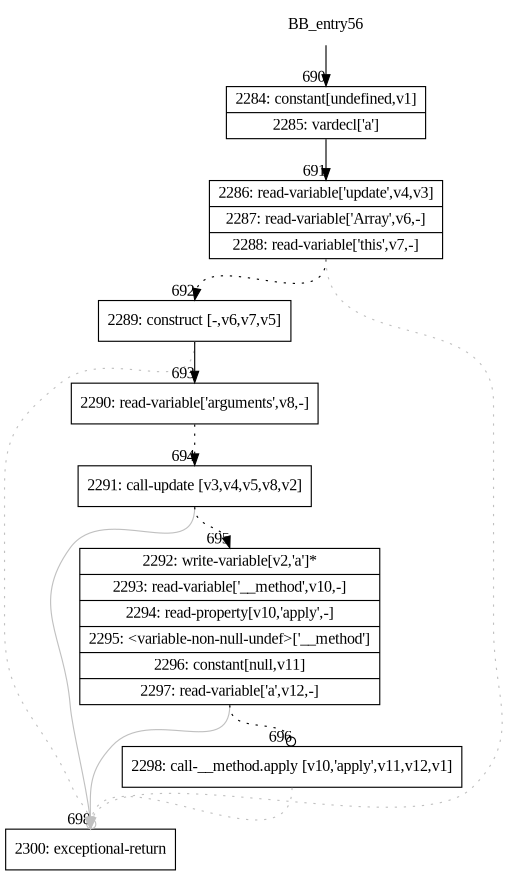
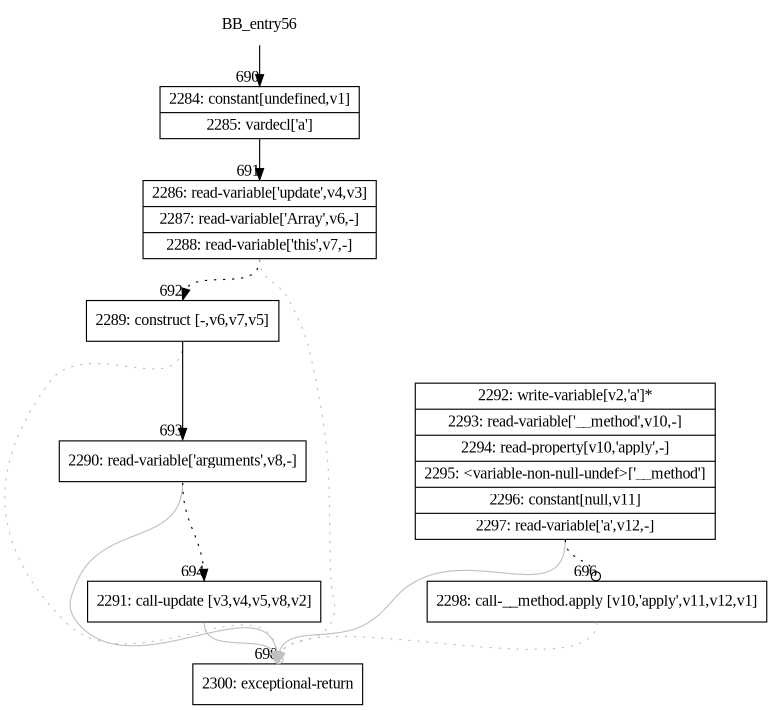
(207, 525) -> none
none -> (72, 614)
